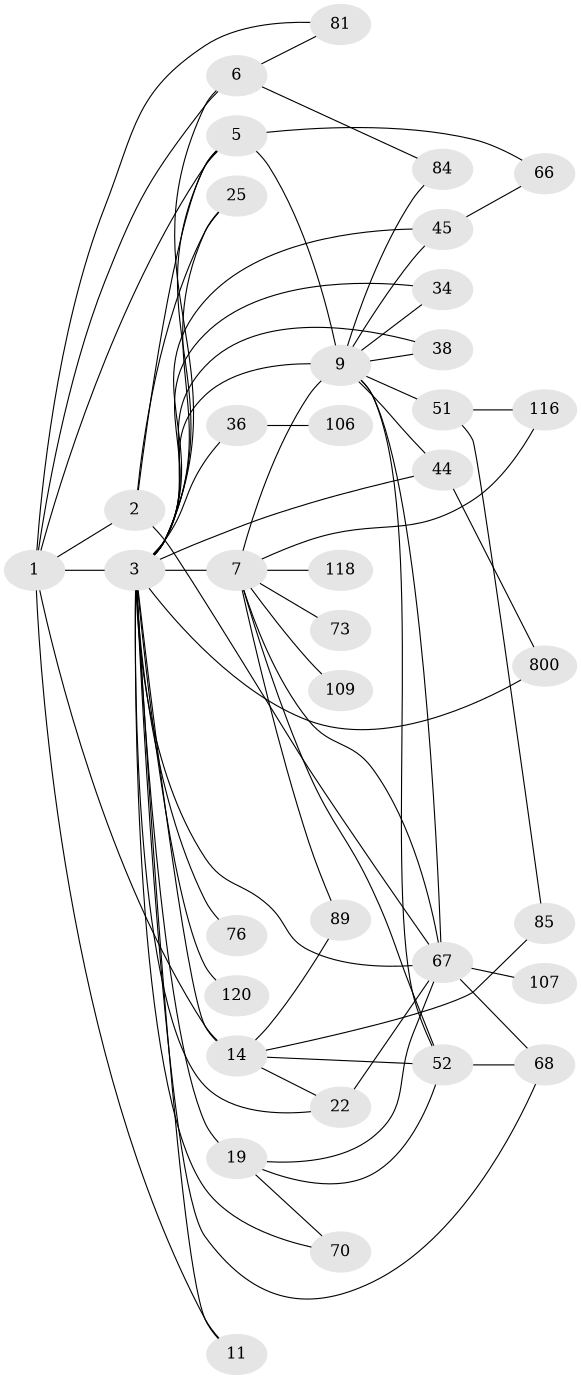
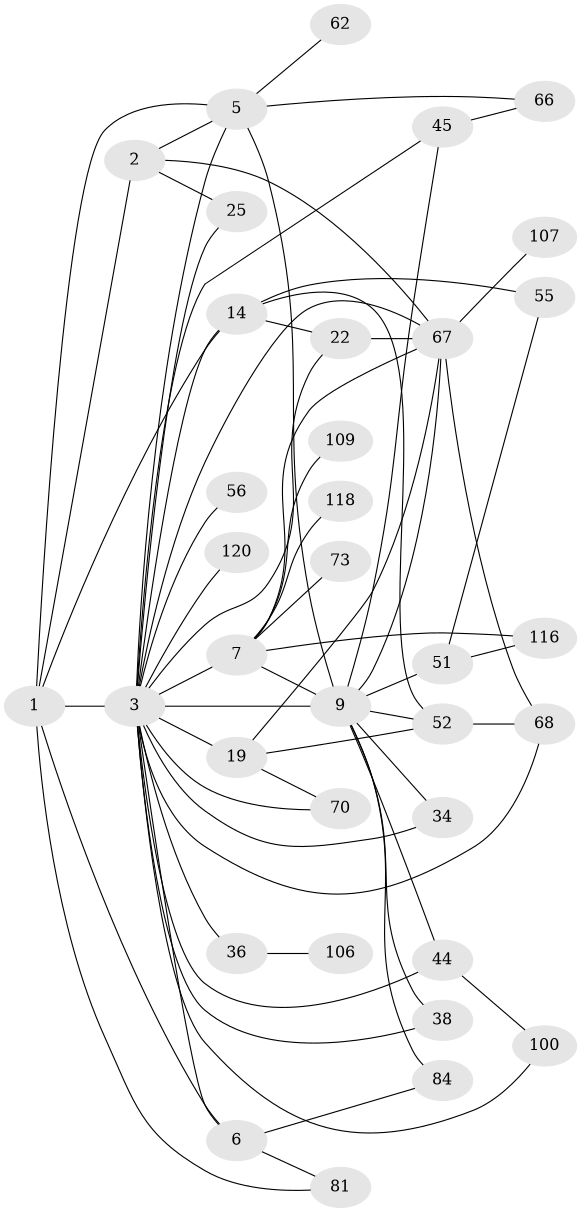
none -> (341, 25)
(545, 666) -> (545, 1046)
(333, 820) -> none
(341, 920) -> none
(545, 923) -> (545, 297)
(237, 936) -> (237, 492)
(237, 1354) -> none
